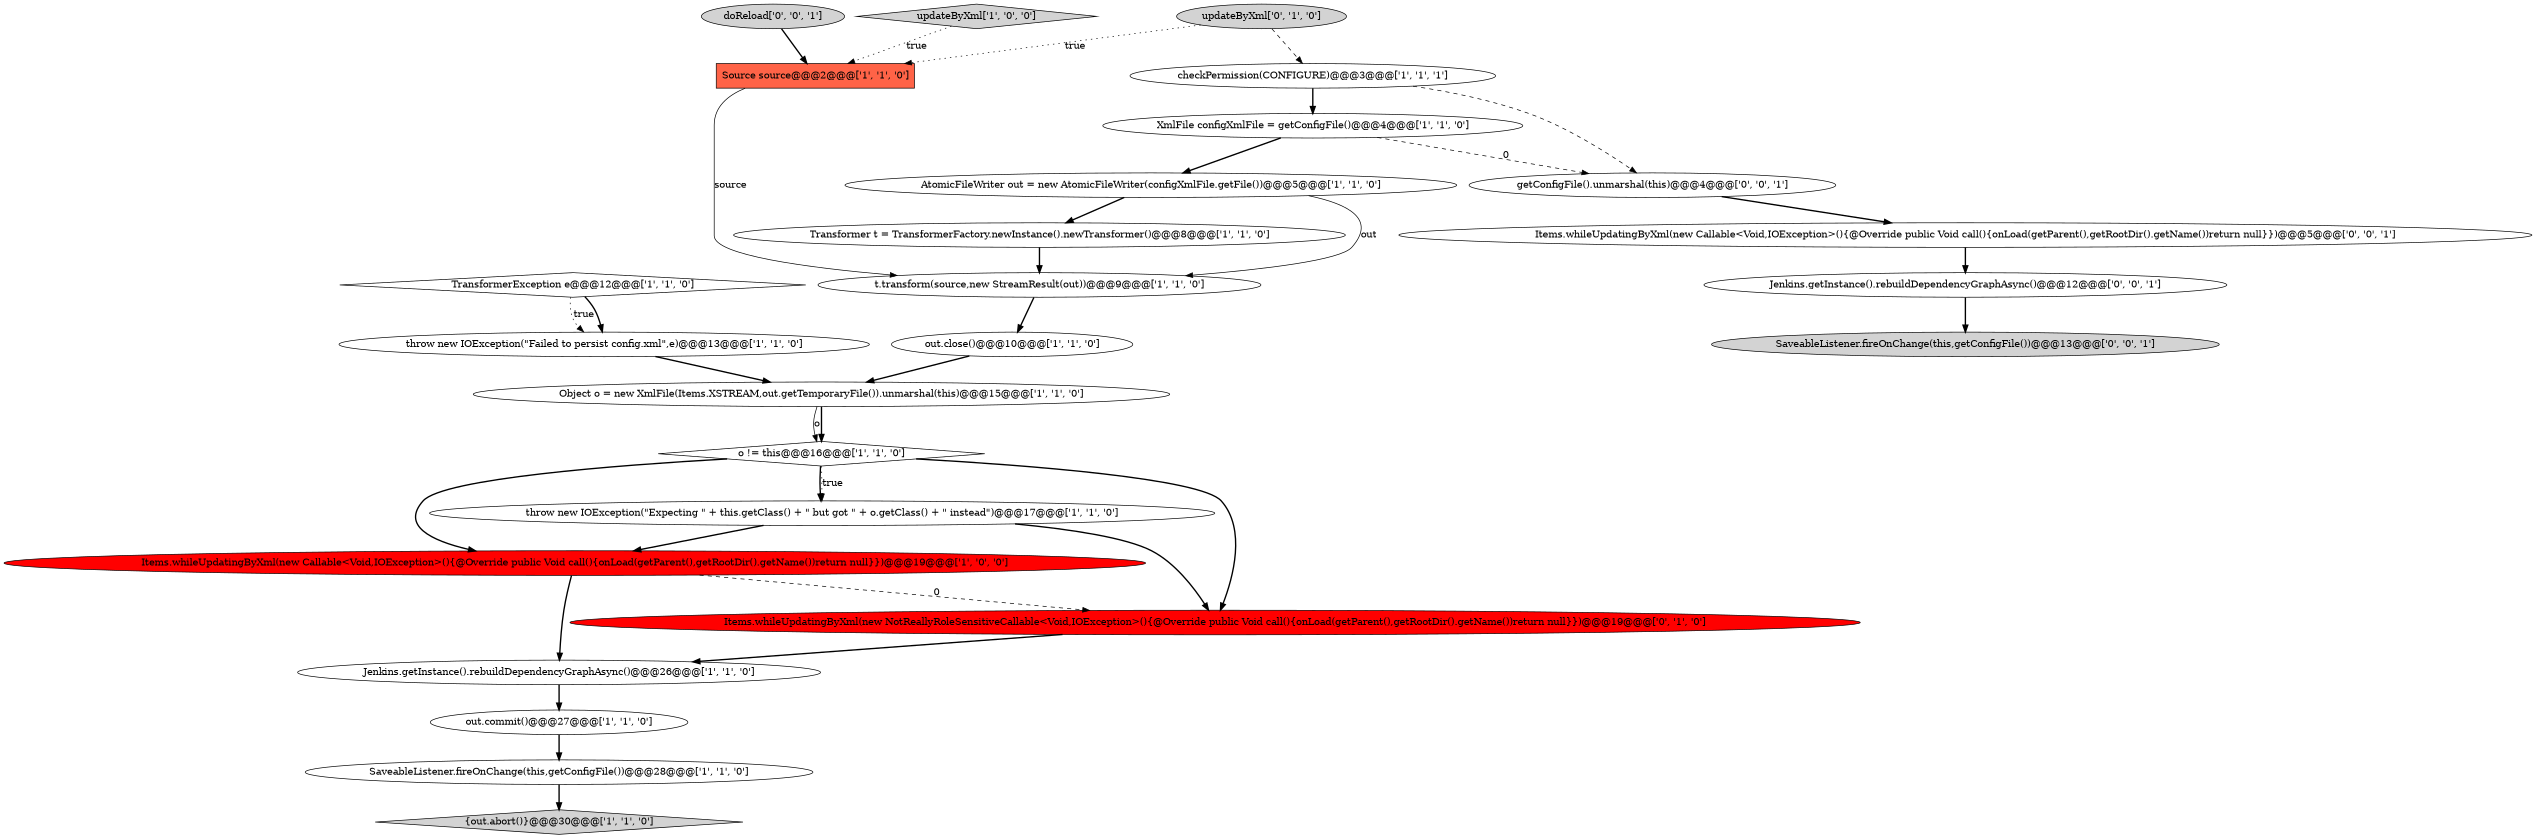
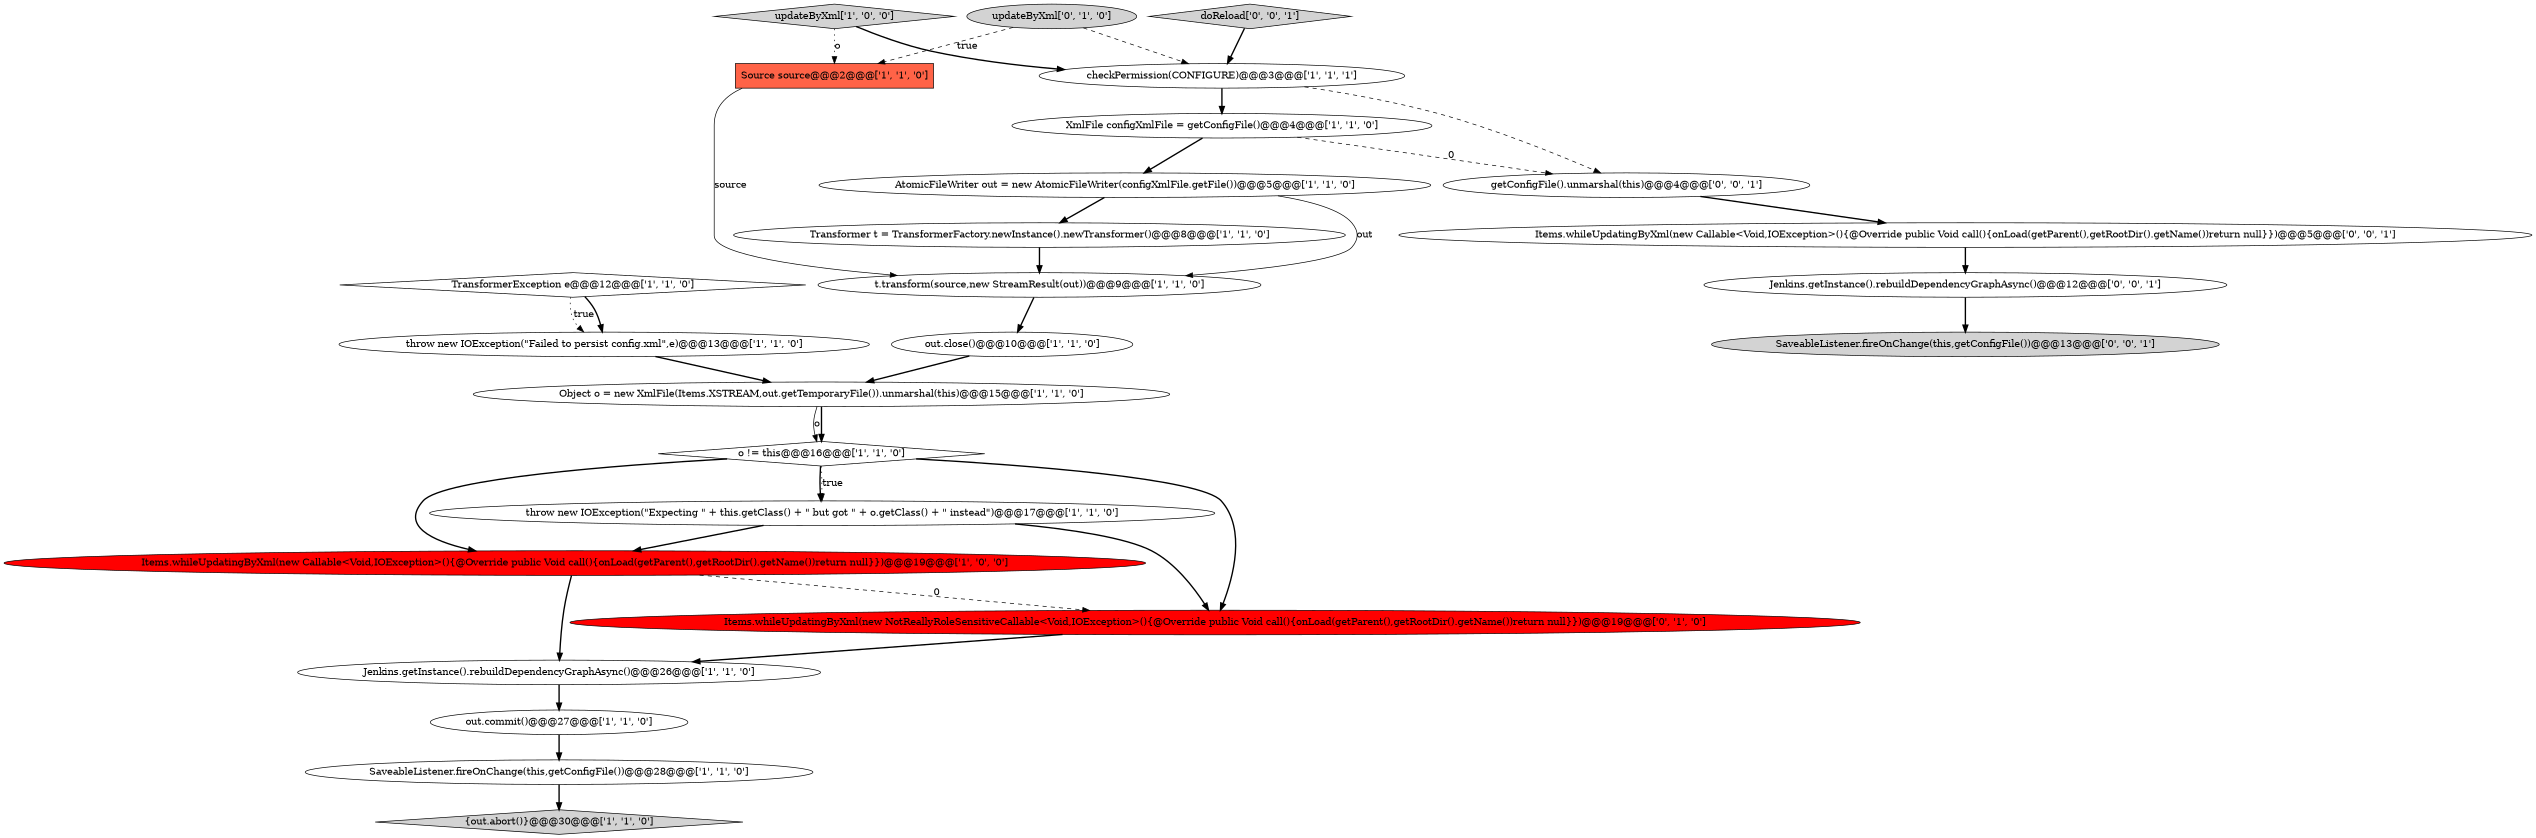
(773, 16) -> (1250, 16)
(792, 43) -> (1238, 43)
(1056, 44) -> (949, 45)
(917, 46) -> (838, 46)
none -> (955, 56)
